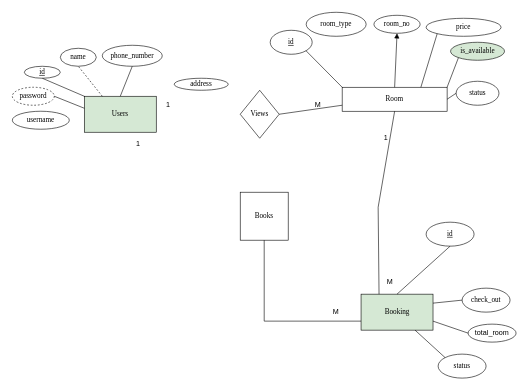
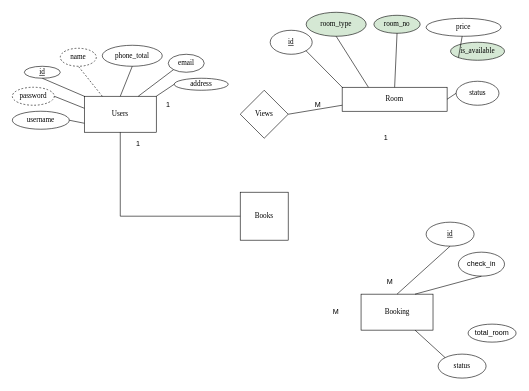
(336, 24) -> (336, 24)
(397, 24) -> (397, 24)
(397, 39) -> (397, 37)
(132, 56) -> (132, 56)
(78, 57) -> (78, 57)
(429, 60) -> none
none -> (352, 62)
none -> (186, 63)
(453, 72) -> (460, 47)
none -> (156, 83)
none -> (165, 91)
(120, 114) -> (120, 114)
(260, 114) -> (264, 114)
none -> (77, 122)
(379, 202) -> none
none -> (138, 216)
none -> (482, 264)
none -> (448, 285)
(486, 300) -> none
(448, 302) -> none
(397, 312) -> (397, 312)
(271, 321) -> none
(451, 327) -> none
